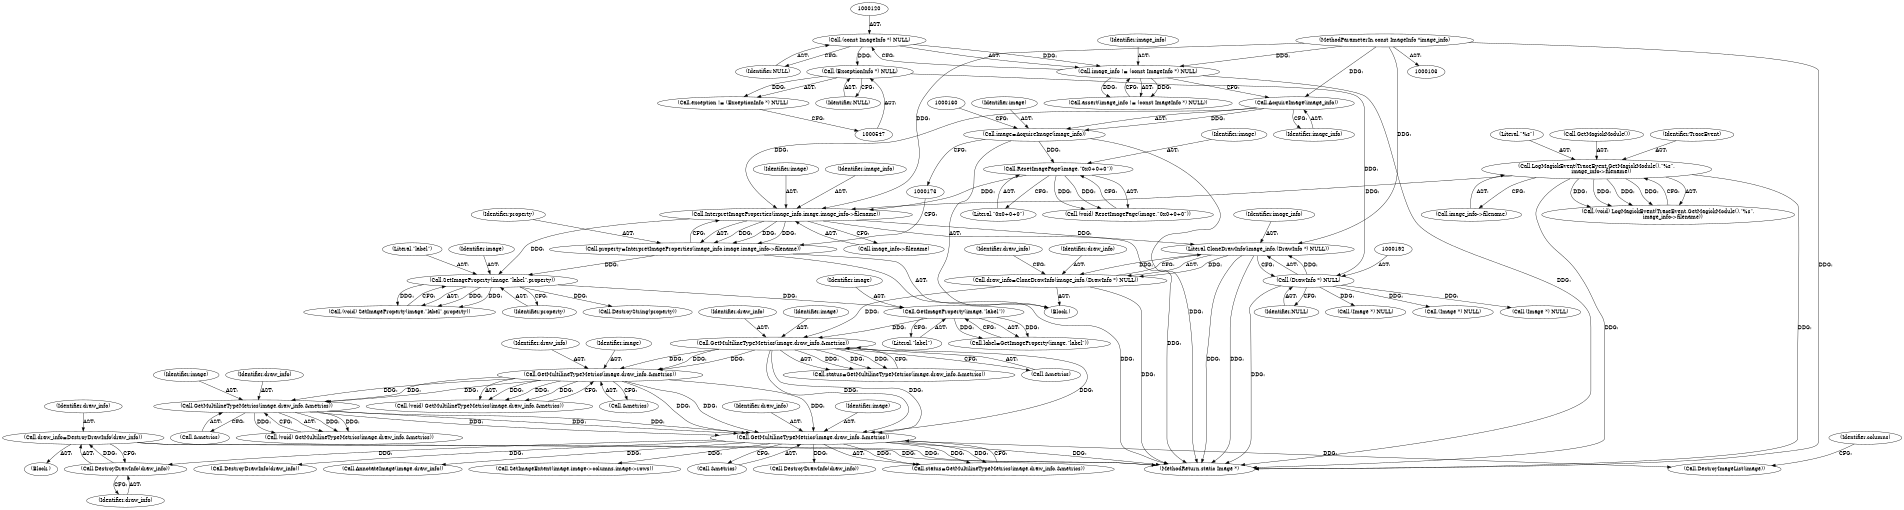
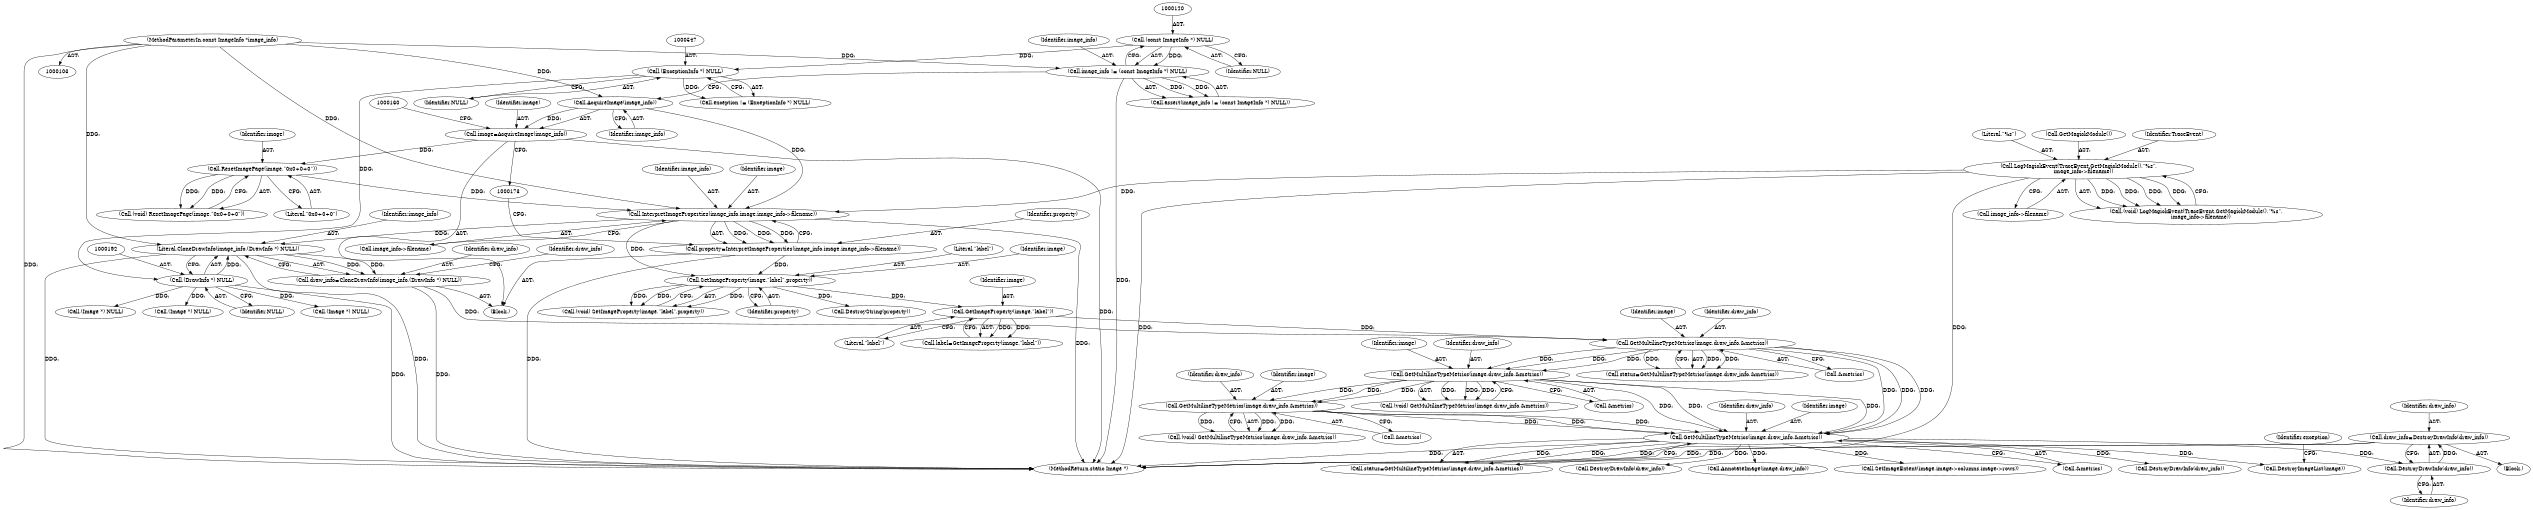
(1133, 88) -> (1223, 88)
(807, 120) -> (727, 87)
(1865, 438) -> (2303, 438)
